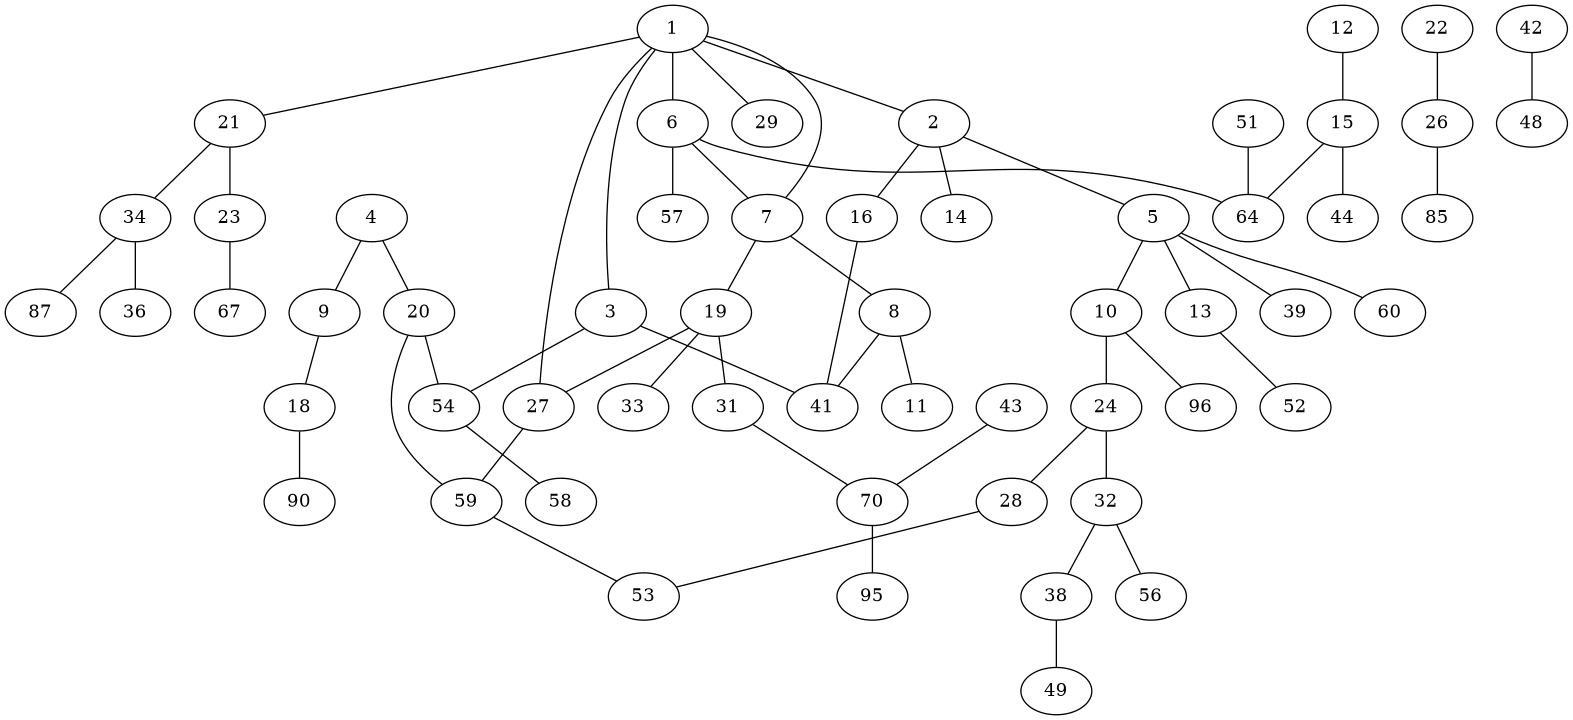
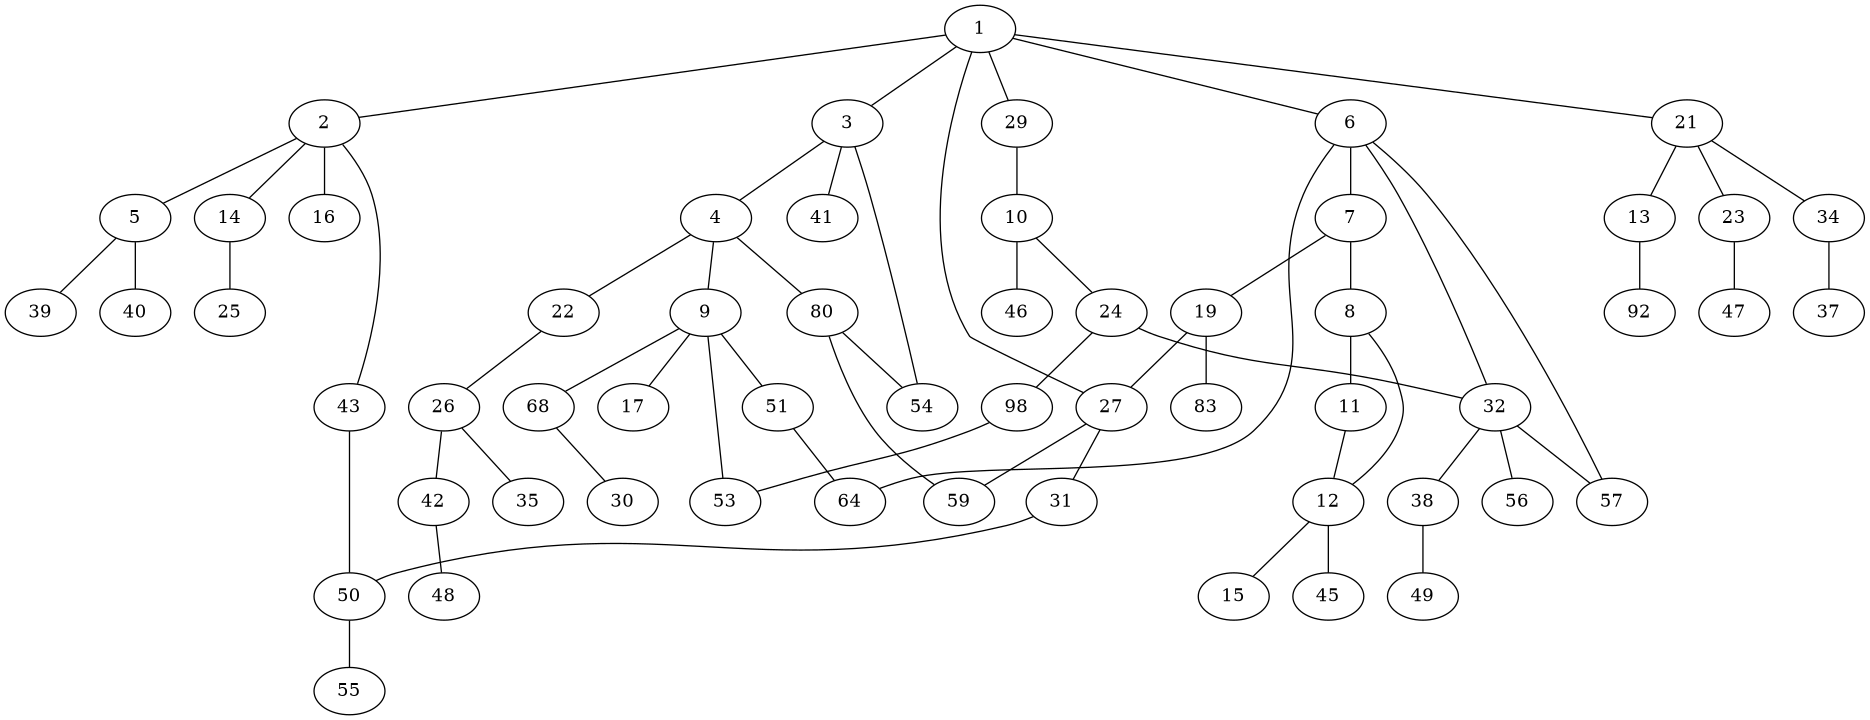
(809, 92) -> none
none -> (782, 171)
(1296, 171) -> none
(1343, 218) -> none
(1437, 218) -> (528, 502)
none -> (380, 261)
none -> (1432, 261)
none -> (640, 265)
(1130, 265) -> (1017, 171)
(1177, 265) -> (1663, 171)
(842, 312) -> none
(41, 313) -> (1829, 313)
(135, 313) -> none
(230, 313) -> (1734, 313)
none -> (230, 313)
(419, 313) -> (822, 313)
(1390, 313) -> (135, 313)
(721, 350) -> (1087, 455)
none -> (742, 360)
(859, 360) -> (1403, 414)
(300, 407) -> (539, 407)
(633, 407) -> (1206, 407)
none -> (633, 407)
(1201, 407) -> (1017, 313)
(1295, 407) -> (1640, 313)
none -> (1340, 454)
none -> (1553, 454)
none -> (439, 455)
(300, 502) -> (623, 502)
(561, 502) -> none
(872, 502) -> (349, 597)
(1012, 502) -> (1017, 407)
(555, 549) -> (715, 407)
(872, 597) -> (349, 691)
none -> (1328, 597)
